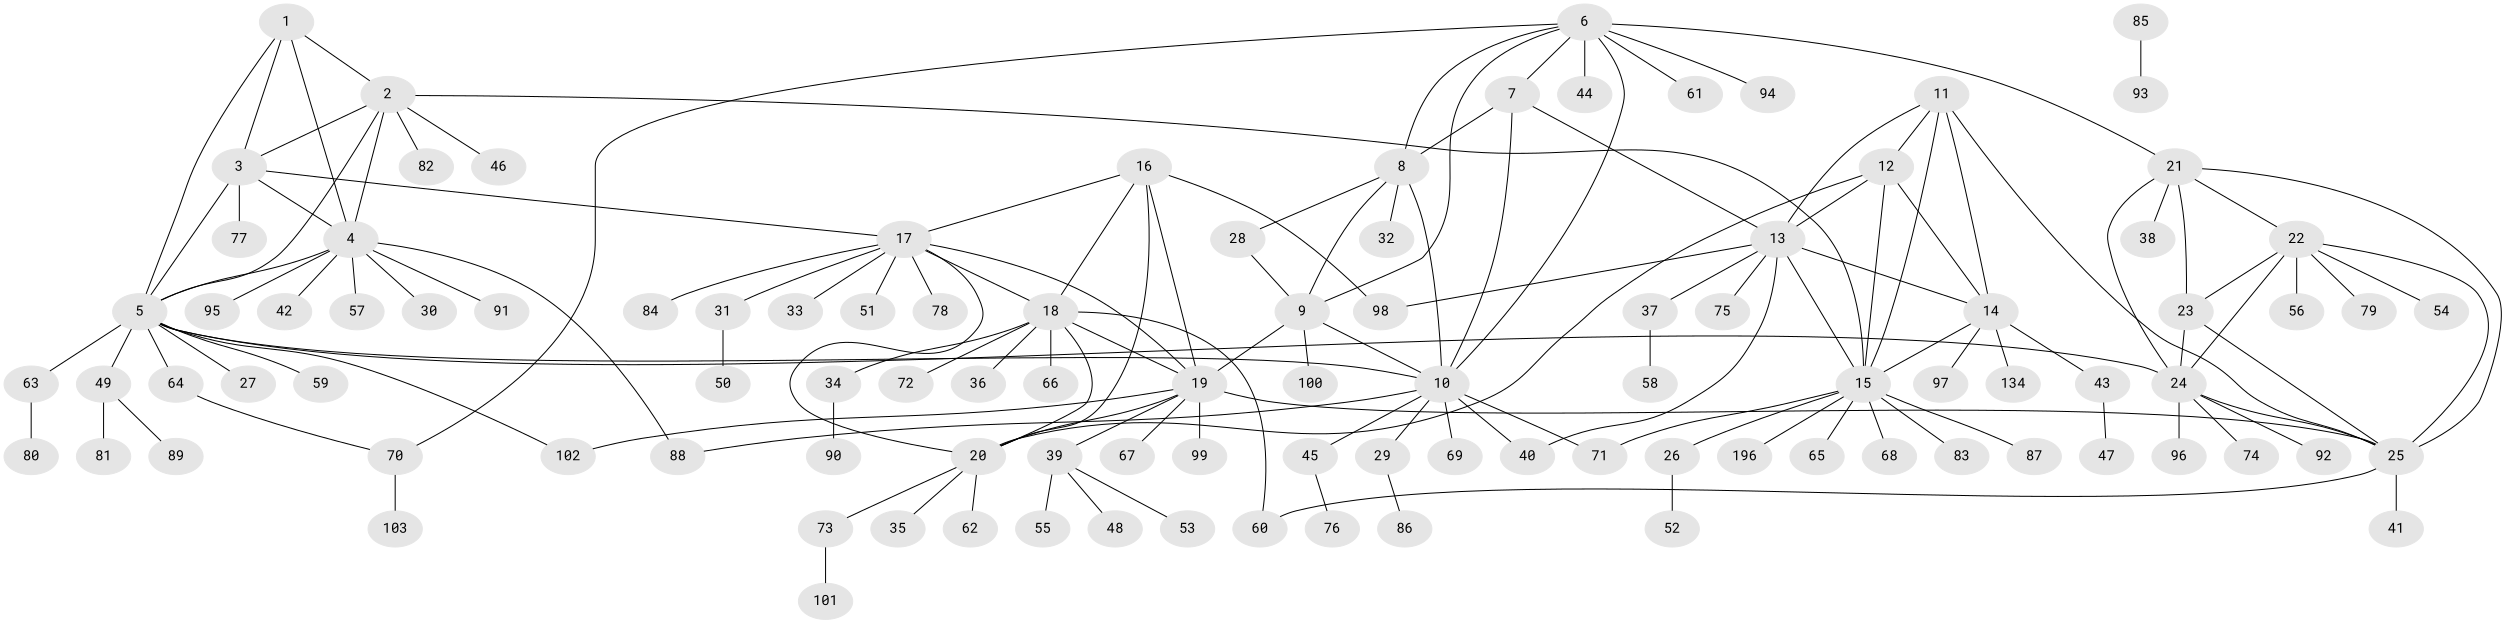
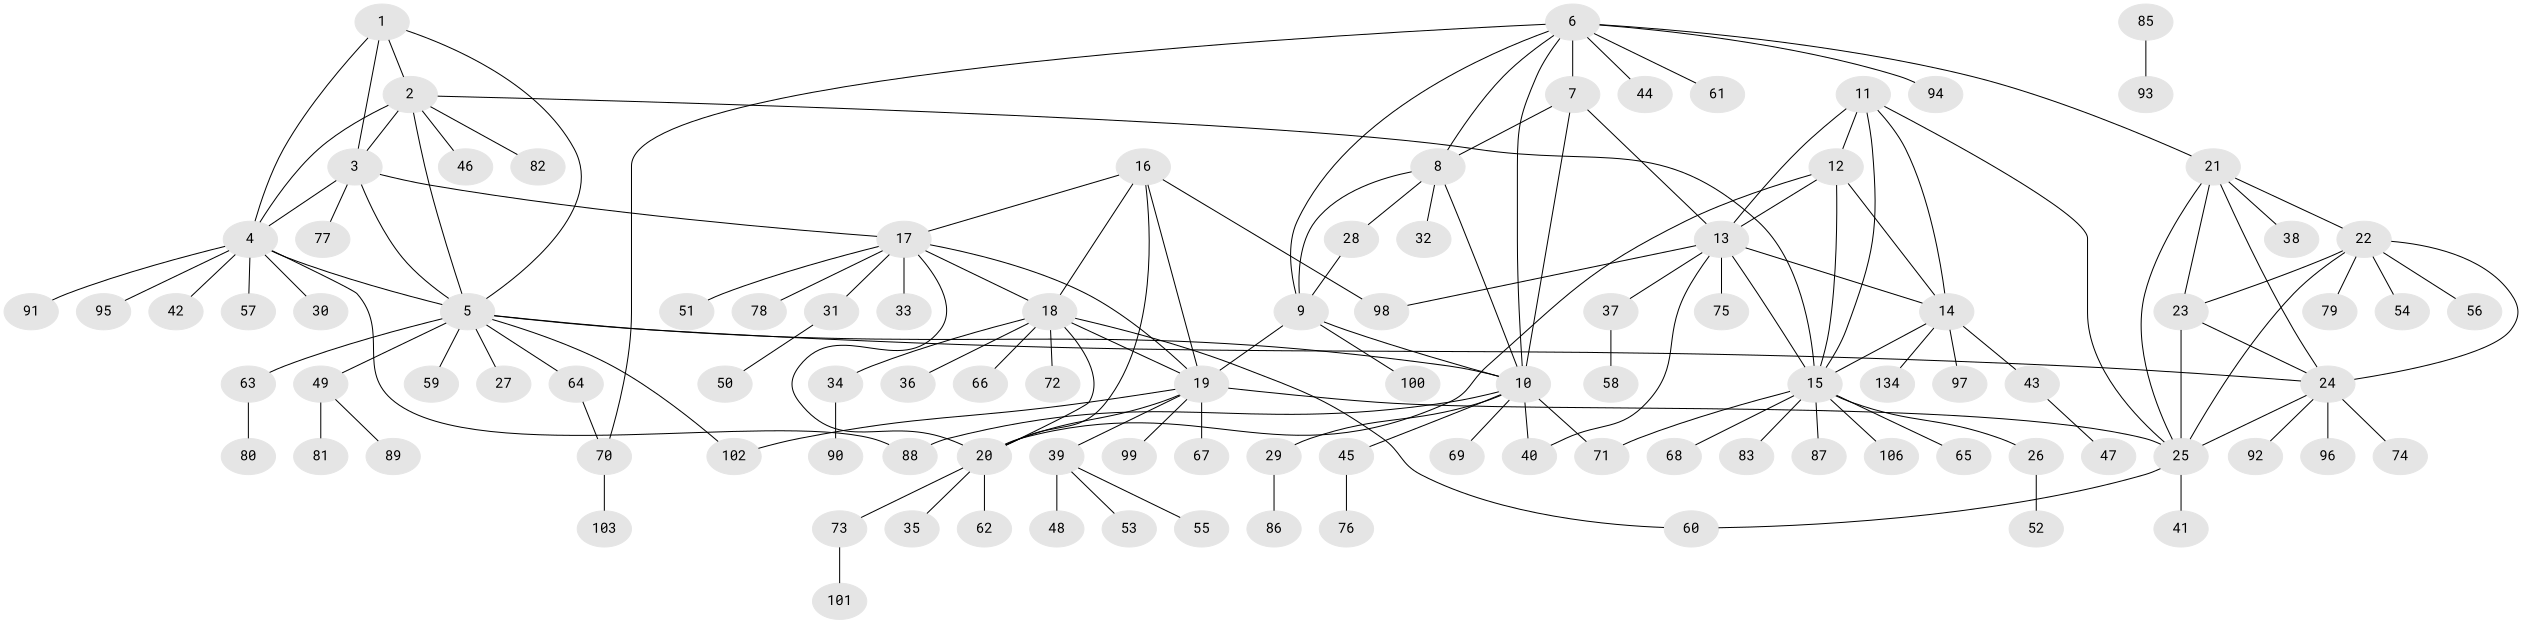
(651, 312) -> none
(1745, 457) -> (1891, 457)
